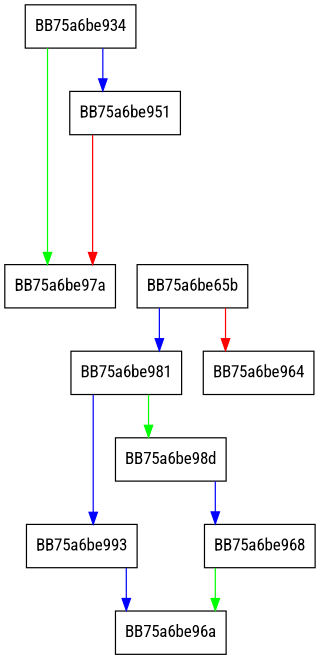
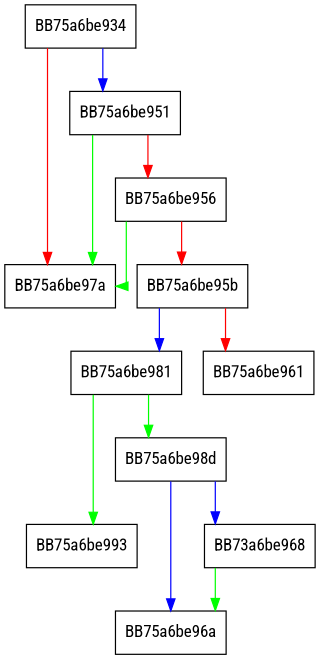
(48, 150) -> (48, 150)
(93, 194) -> (93, 194)
none -> (171, 200)
(192, 286) -> (192, 286)
(259, 373) -> (259, 373)
(93, 454) -> (93, 454)
(260, 546) -> (260, 546)
(126, 583) -> (171, 540)
